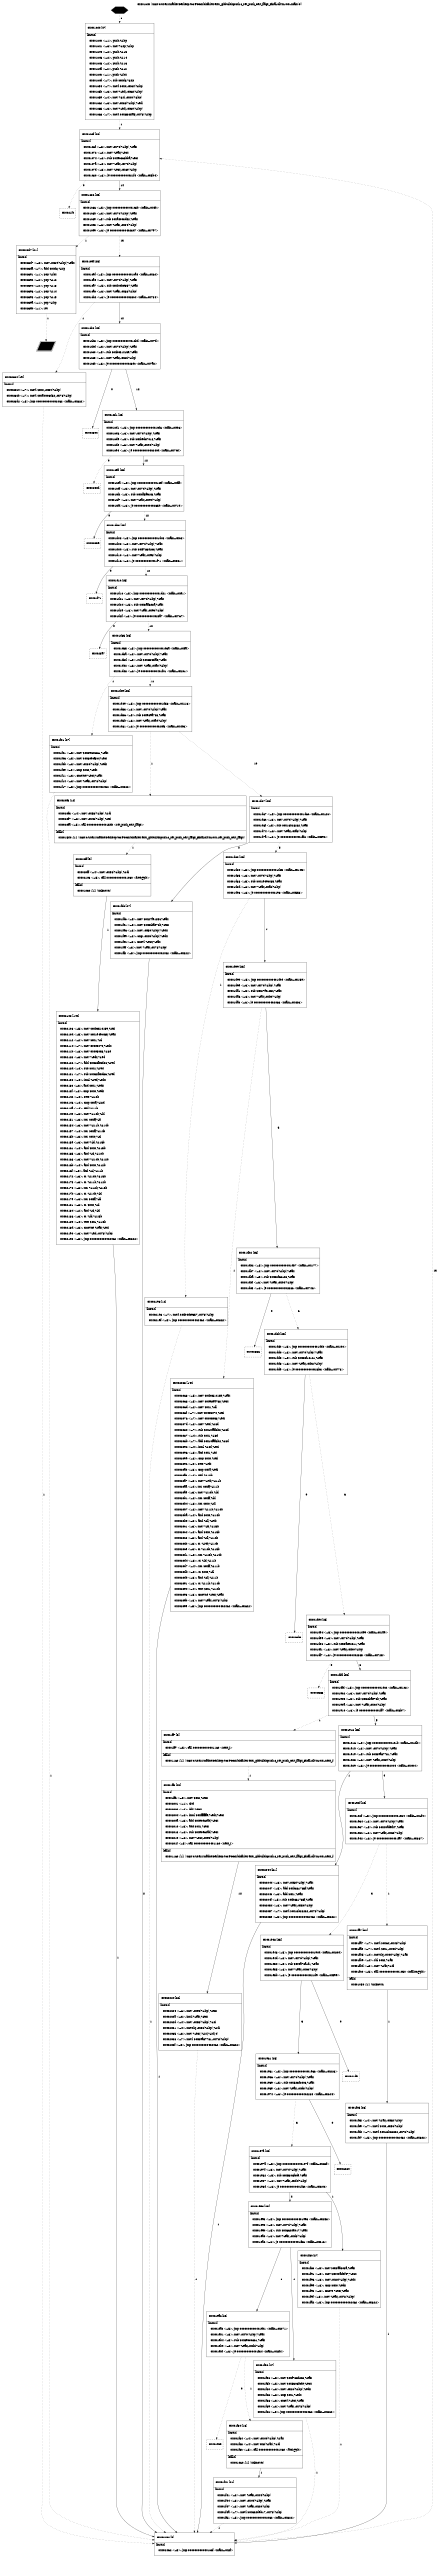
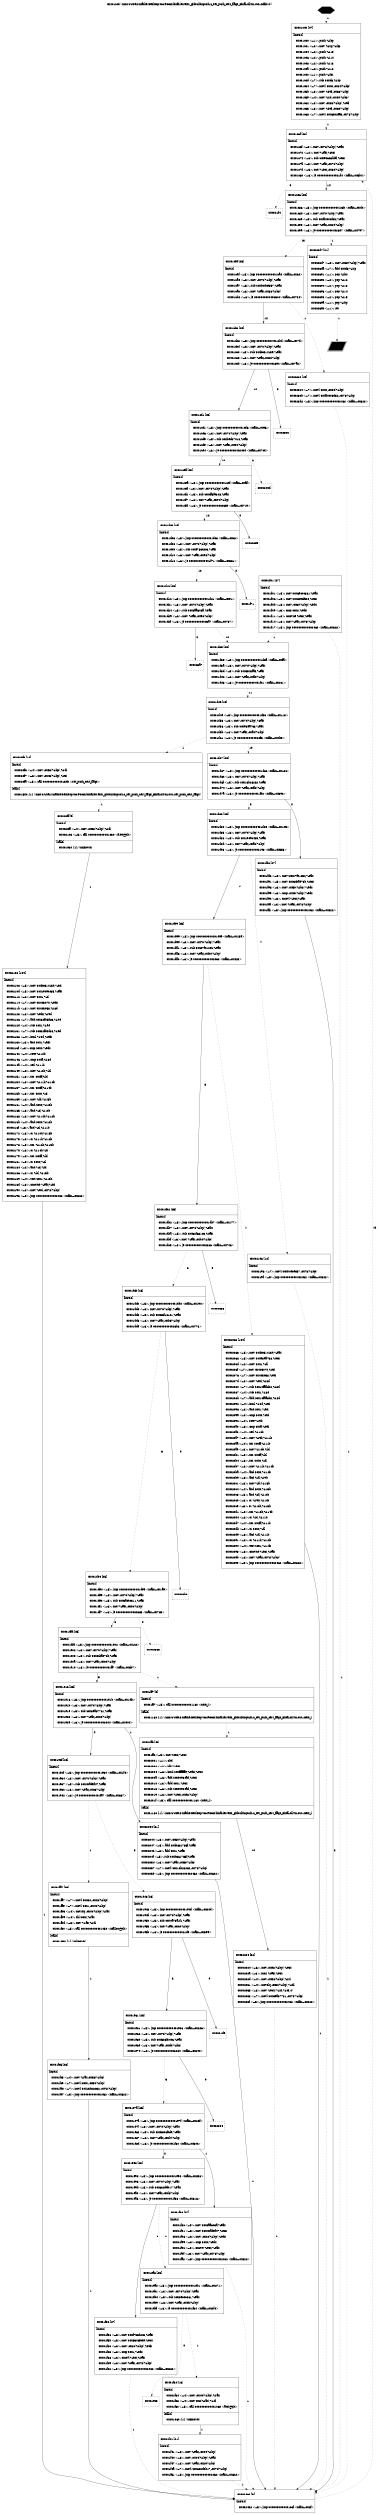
(99, 703) -> (272, 637)
(269, 2279) -> (159, 2236)
